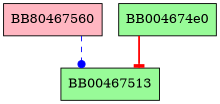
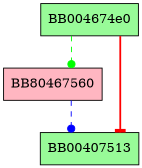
none -> (71, 48)
(110, 84) -> (90, 149)
